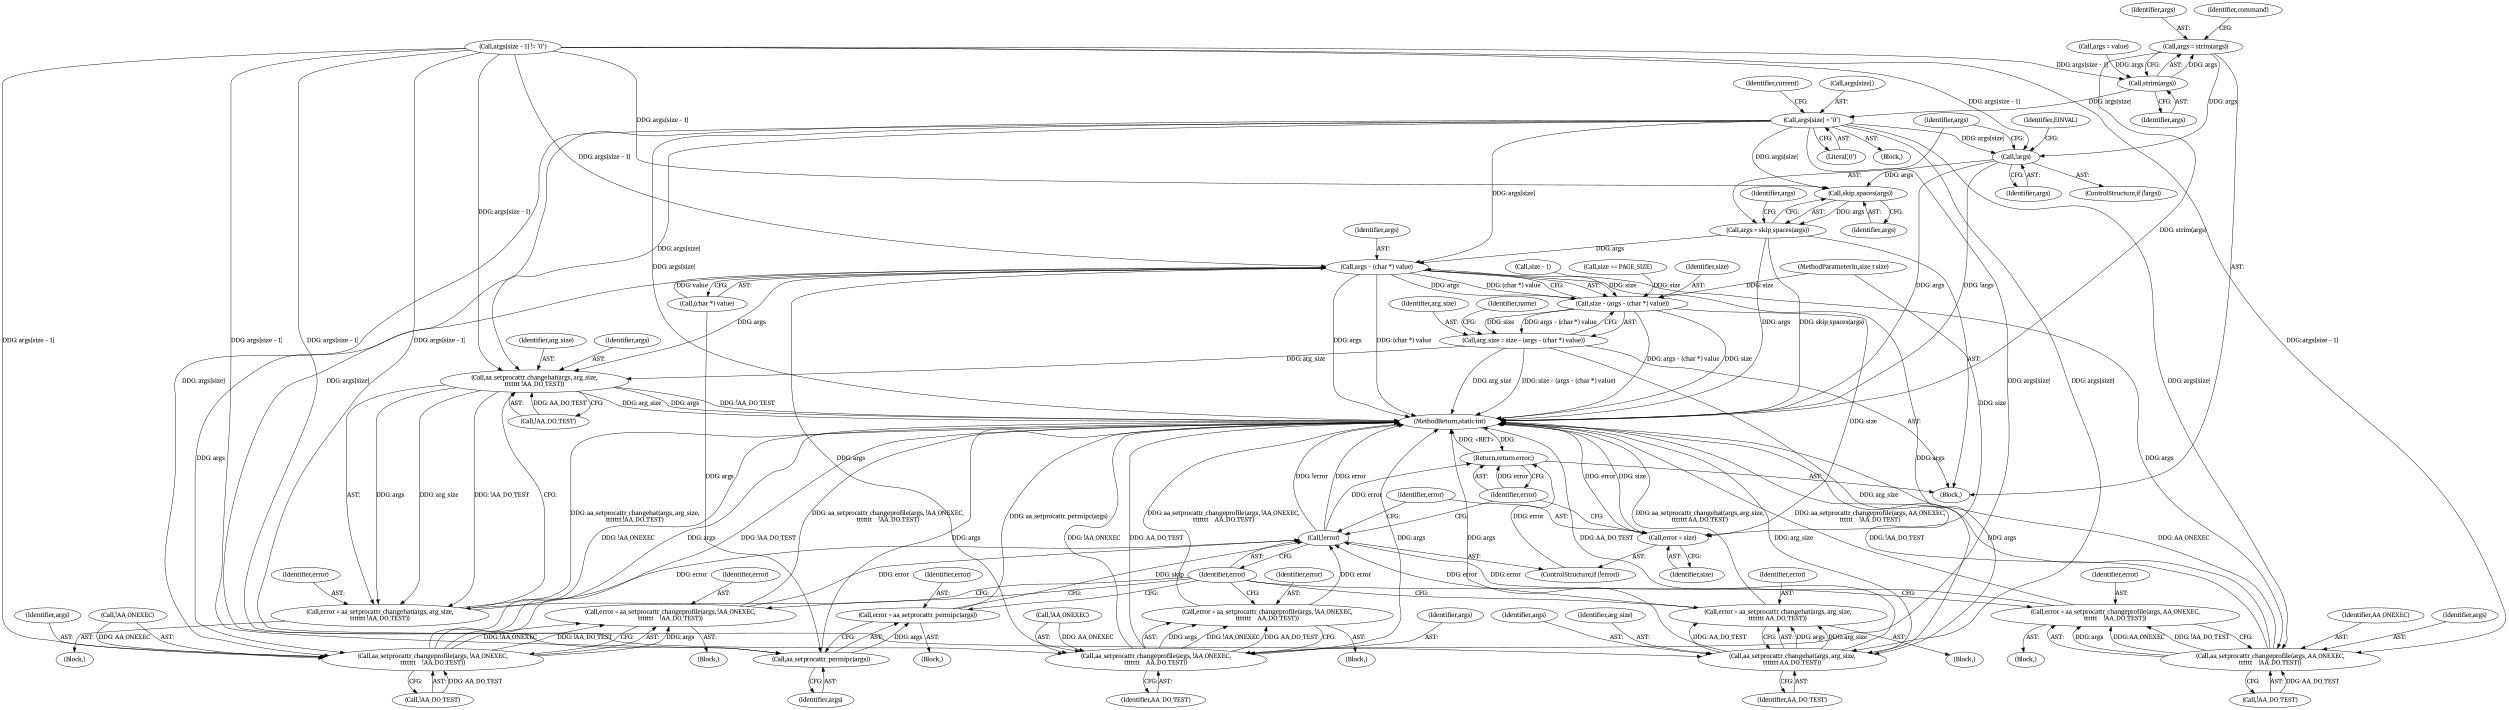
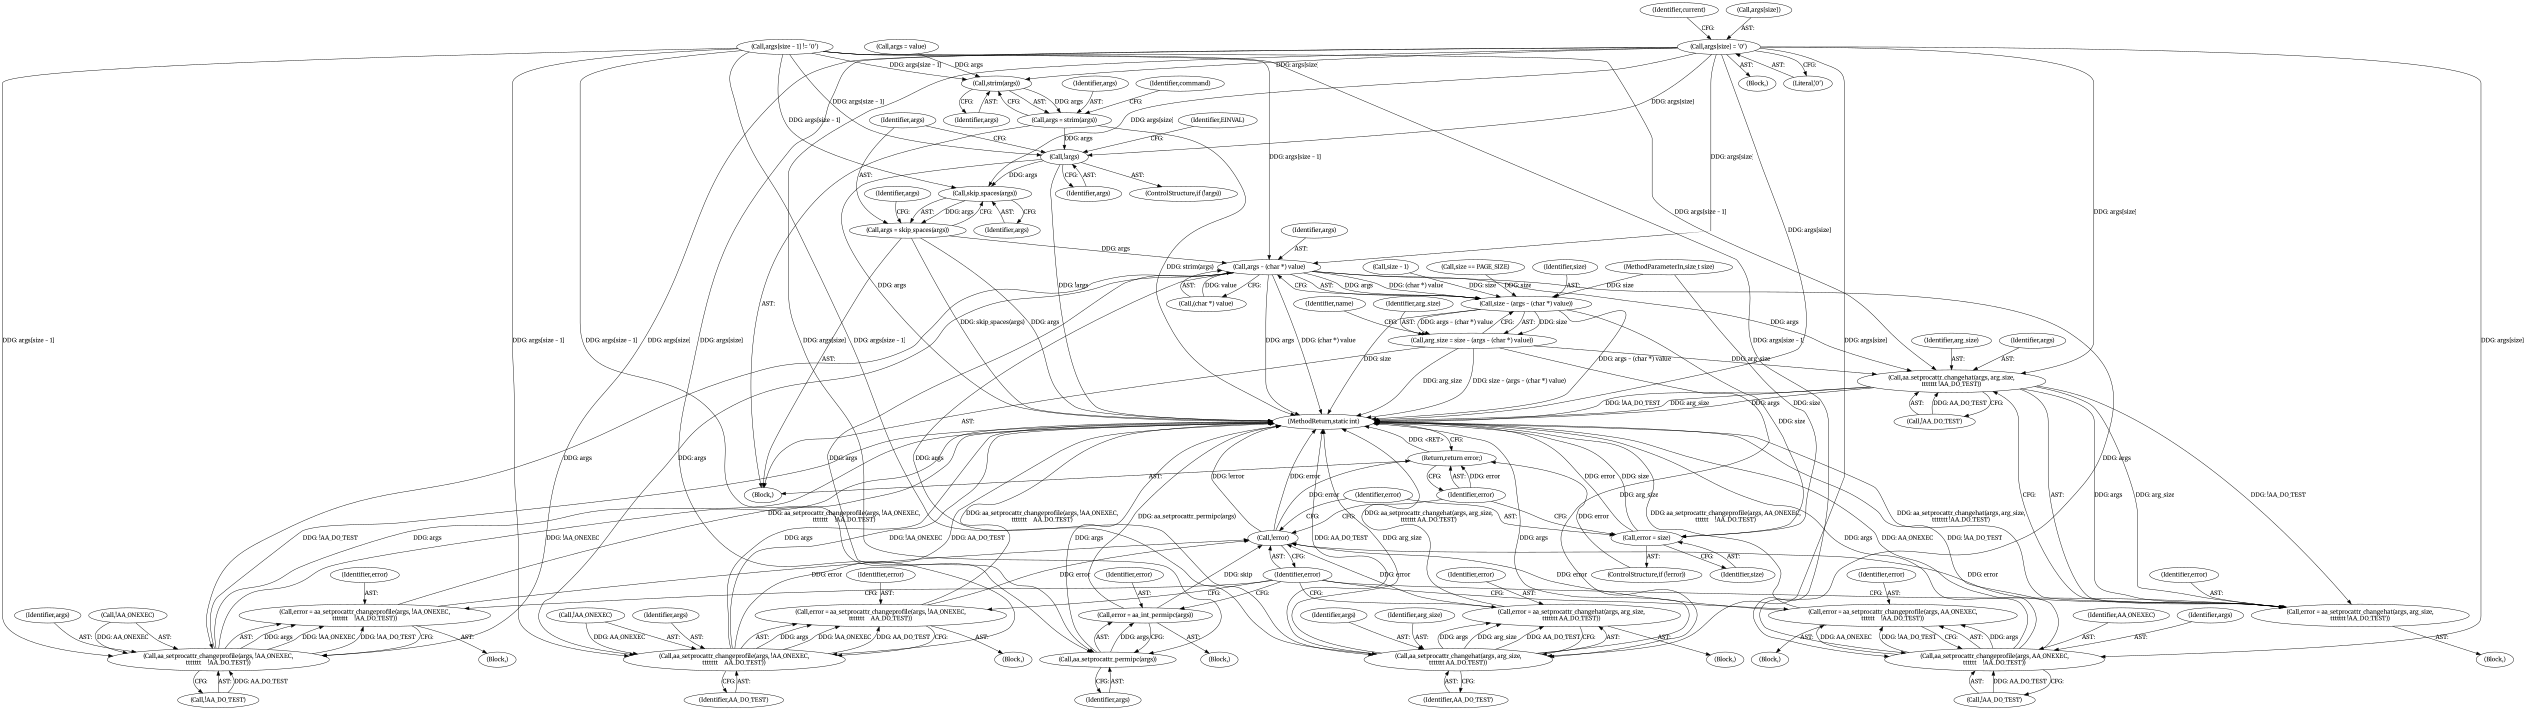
(1993, 110) -> (1353, 58)
(1508, 440) -> (1458, 440)
(706, 513) -> (873, 419)
(1443, 555) -> none
(918, 615) -> (1145, 615)
